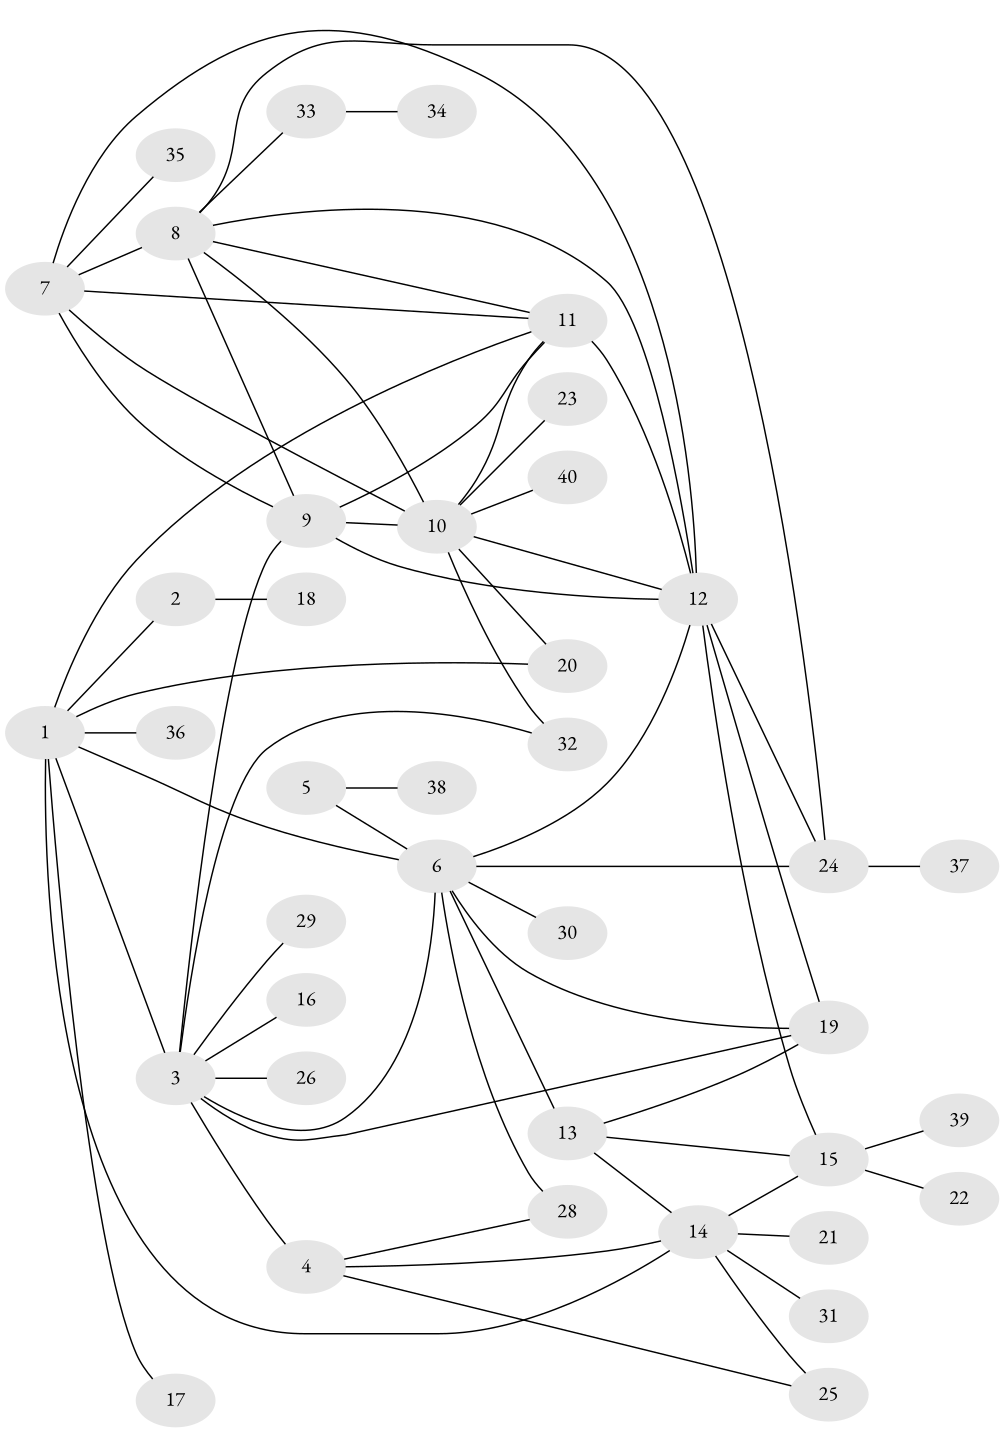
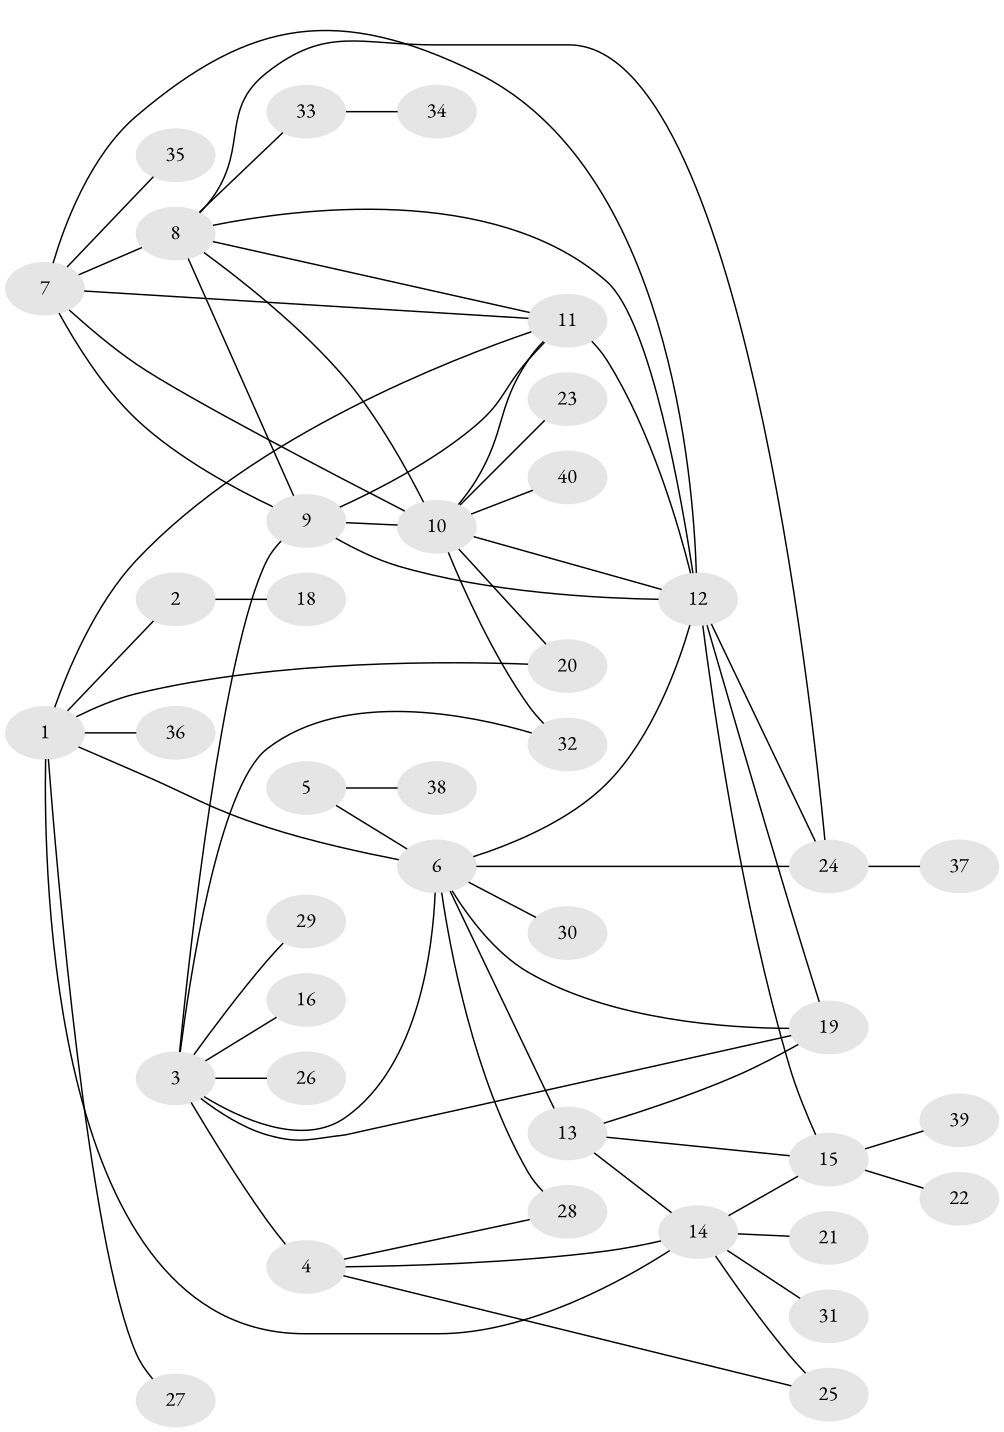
(110, 906) -> none
(176, 1400) -> (176, 1400)
